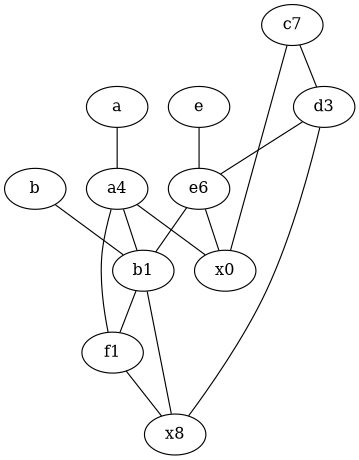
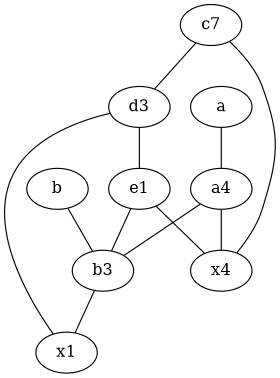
(199, 107) -> none
(199, 189) -> (139, 189)
(143, 271) -> (103, 271)
(225, 271) -> (221, 271)
(113, 353) -> none
(175, 435) -> (67, 353)
